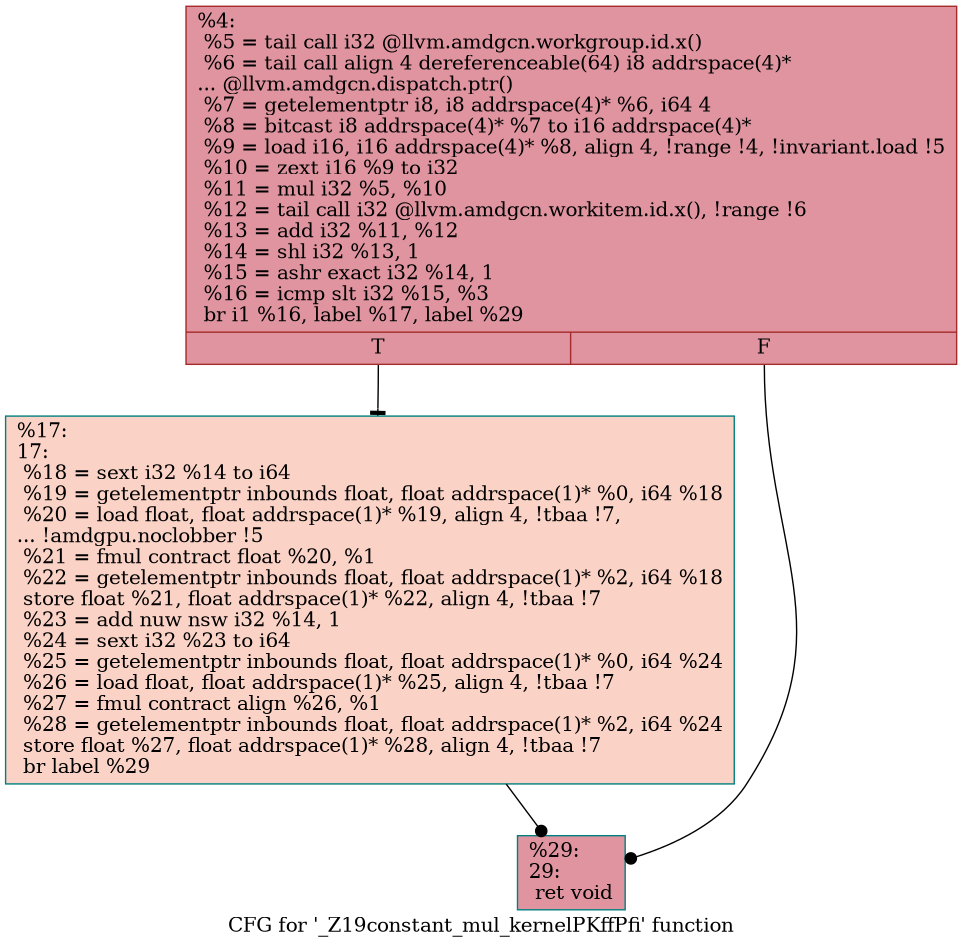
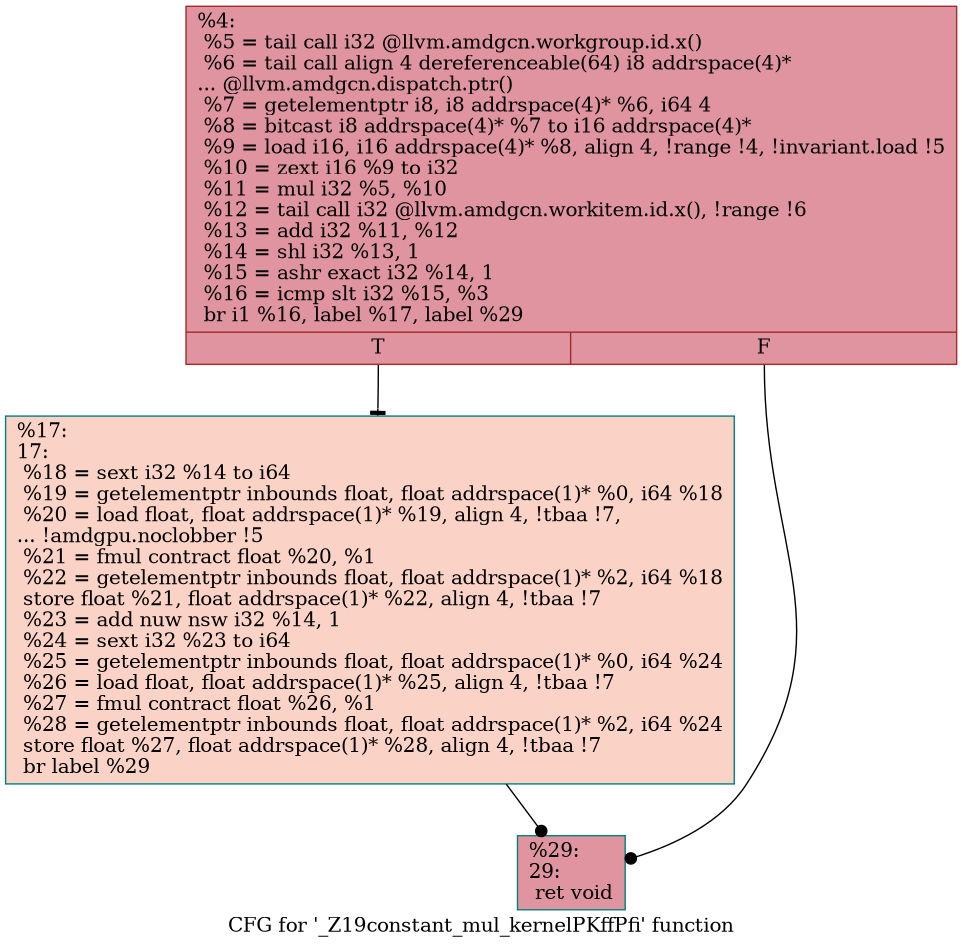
(199, 704) -> (197, 704)
